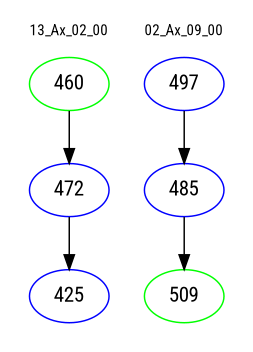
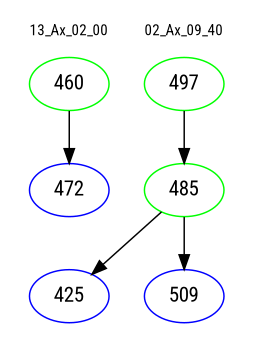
(184, 32) -> (184, 32)
(184, 84) -> (184, 84)
(184, 190) -> (184, 190)
(69, 236) -> (142, 229)
(184, 296) -> (184, 296)
